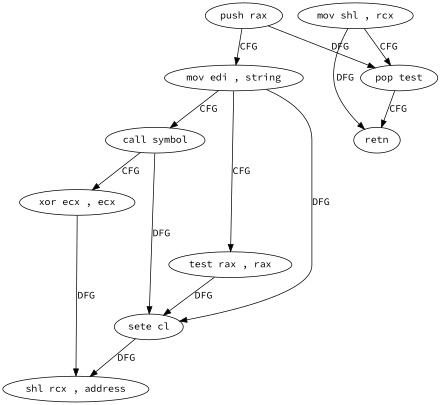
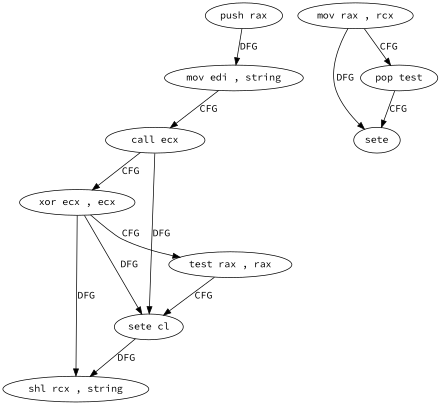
(356, 16) -> (356, 16)
(318, 46) -> none
(249, 47) -> (249, 47)
(155, 140) -> (155, 140)
(377, 140) -> (377, 140)
(232, 168) -> (128, 242)
(312, 237) -> (111, 262)
(204, 296) -> (204, 296)
(76, 389) -> (76, 389)
